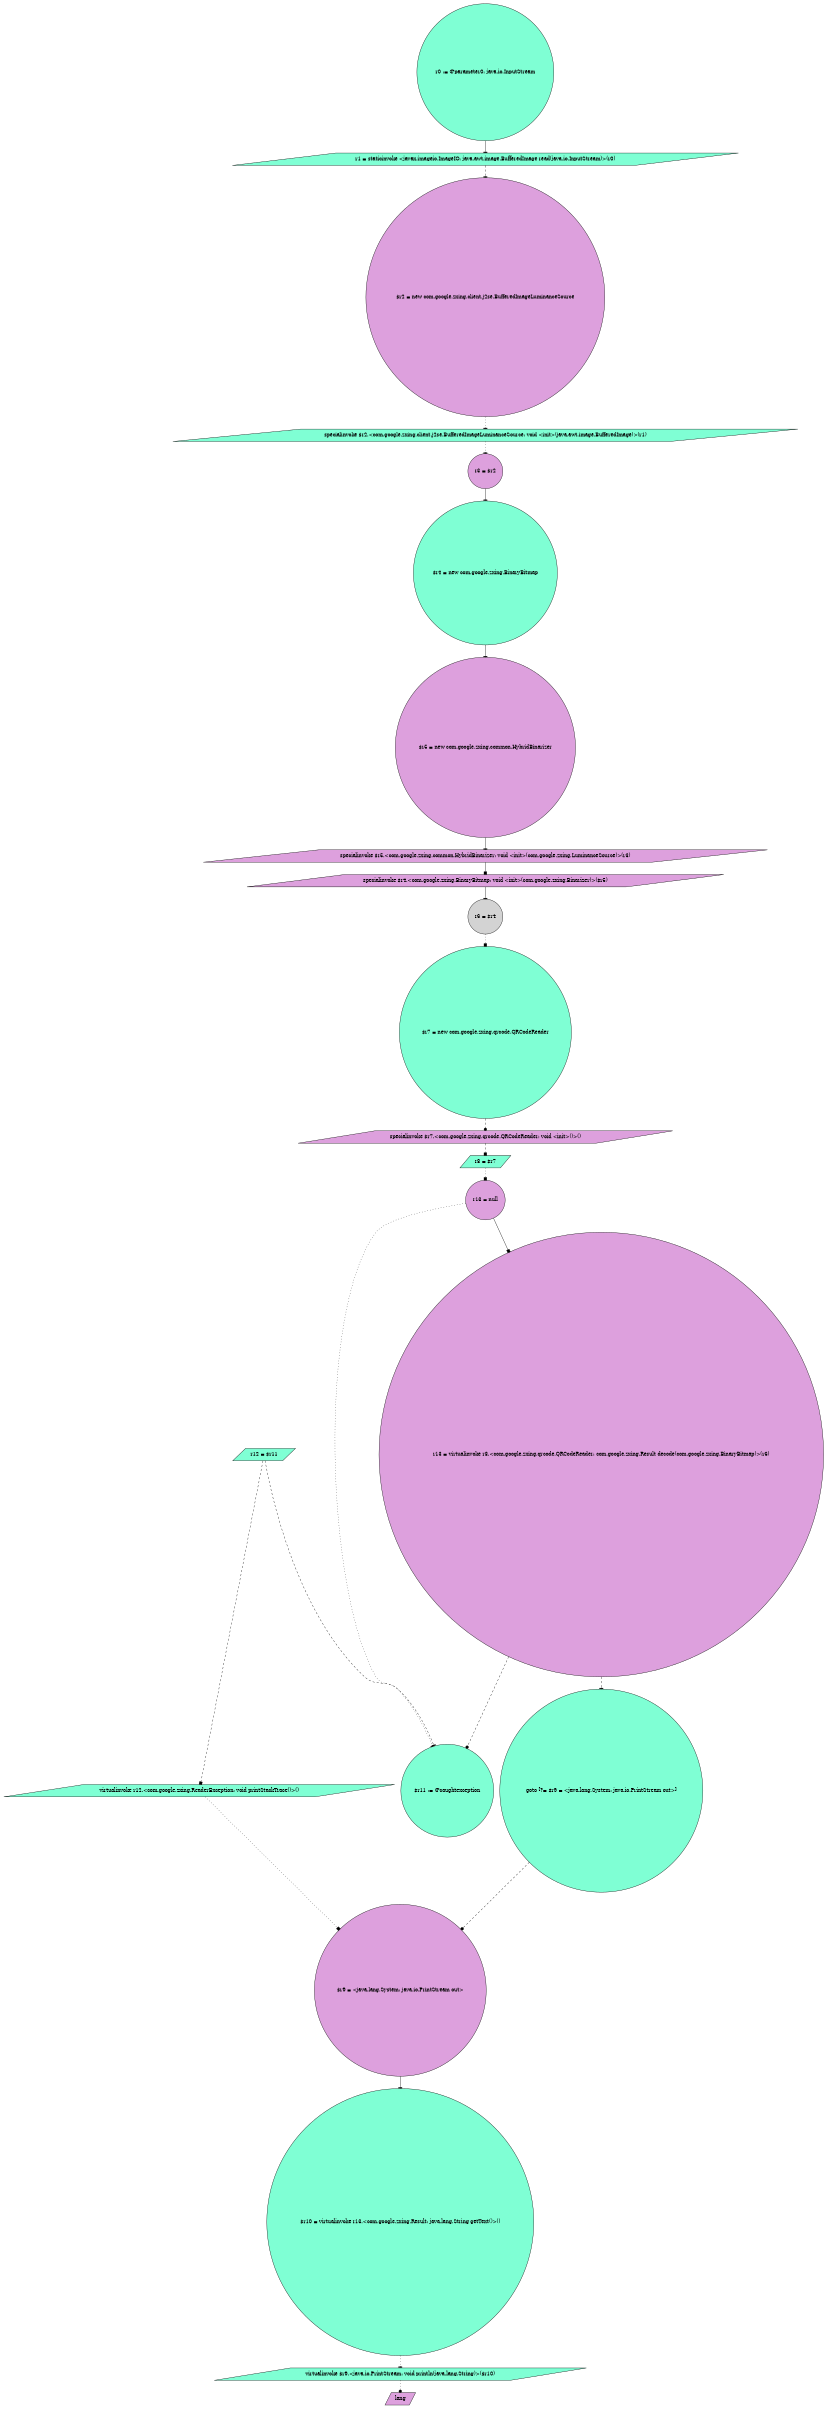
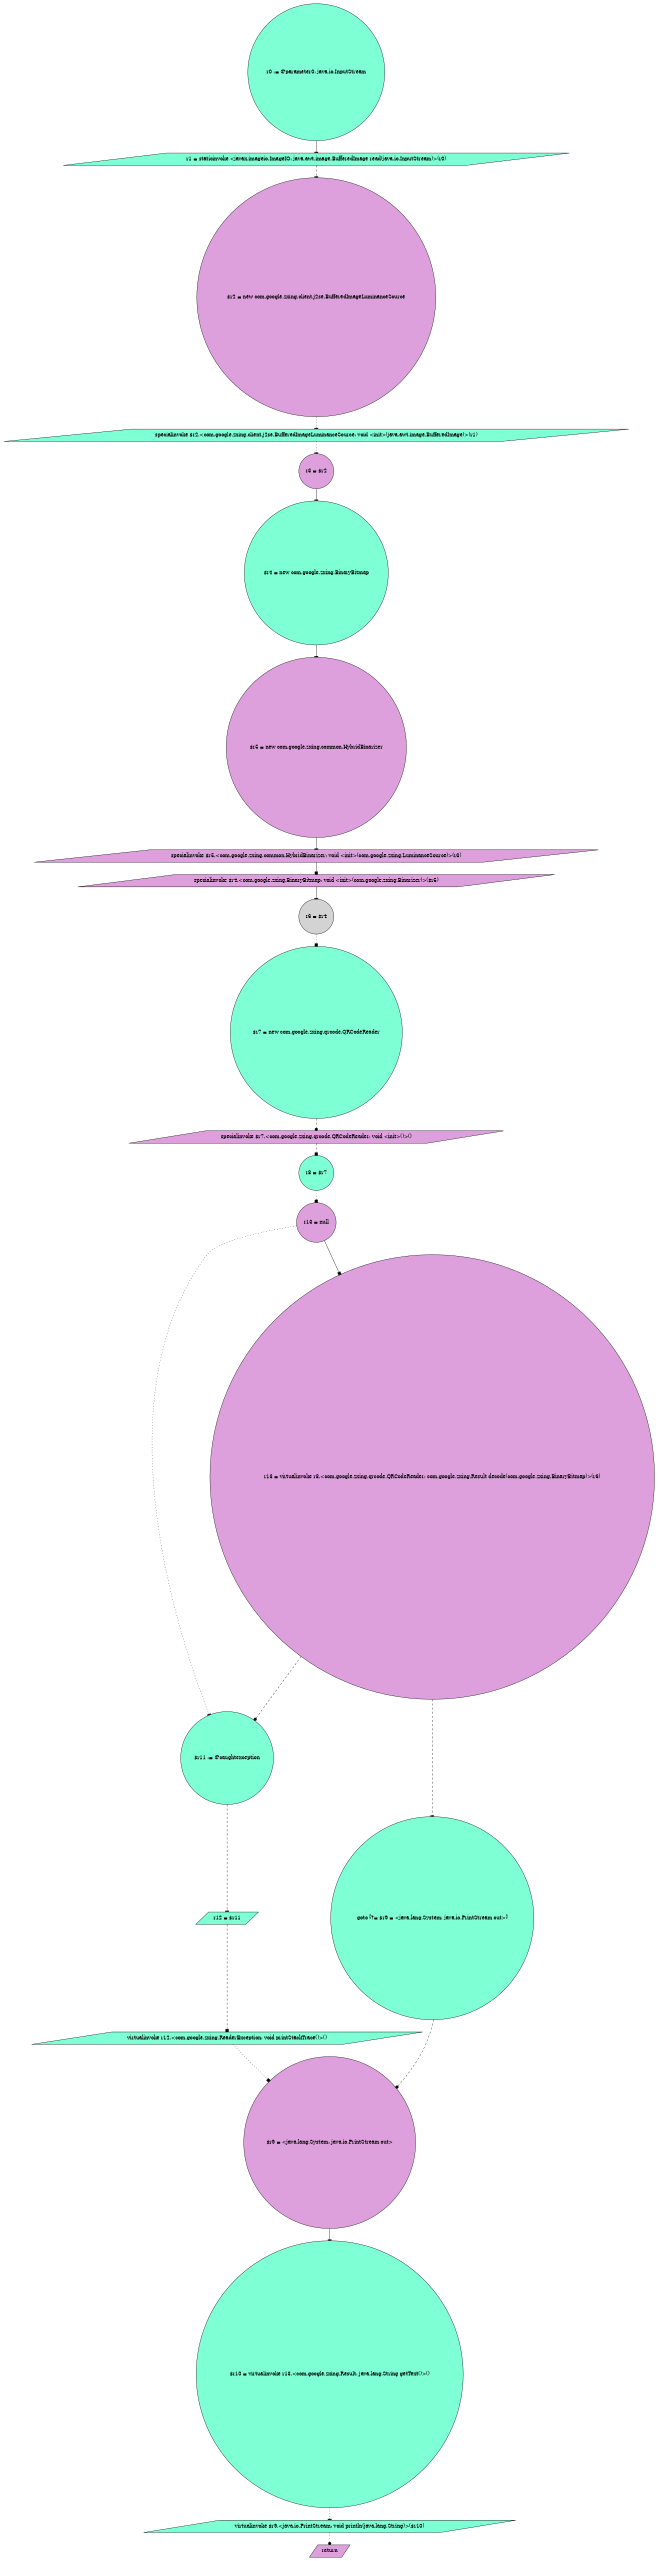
(485, 1162) -> (316, 1173)
(322, 1622) -> (227, 1857)
(400, 2399) -> (330, 2551)
